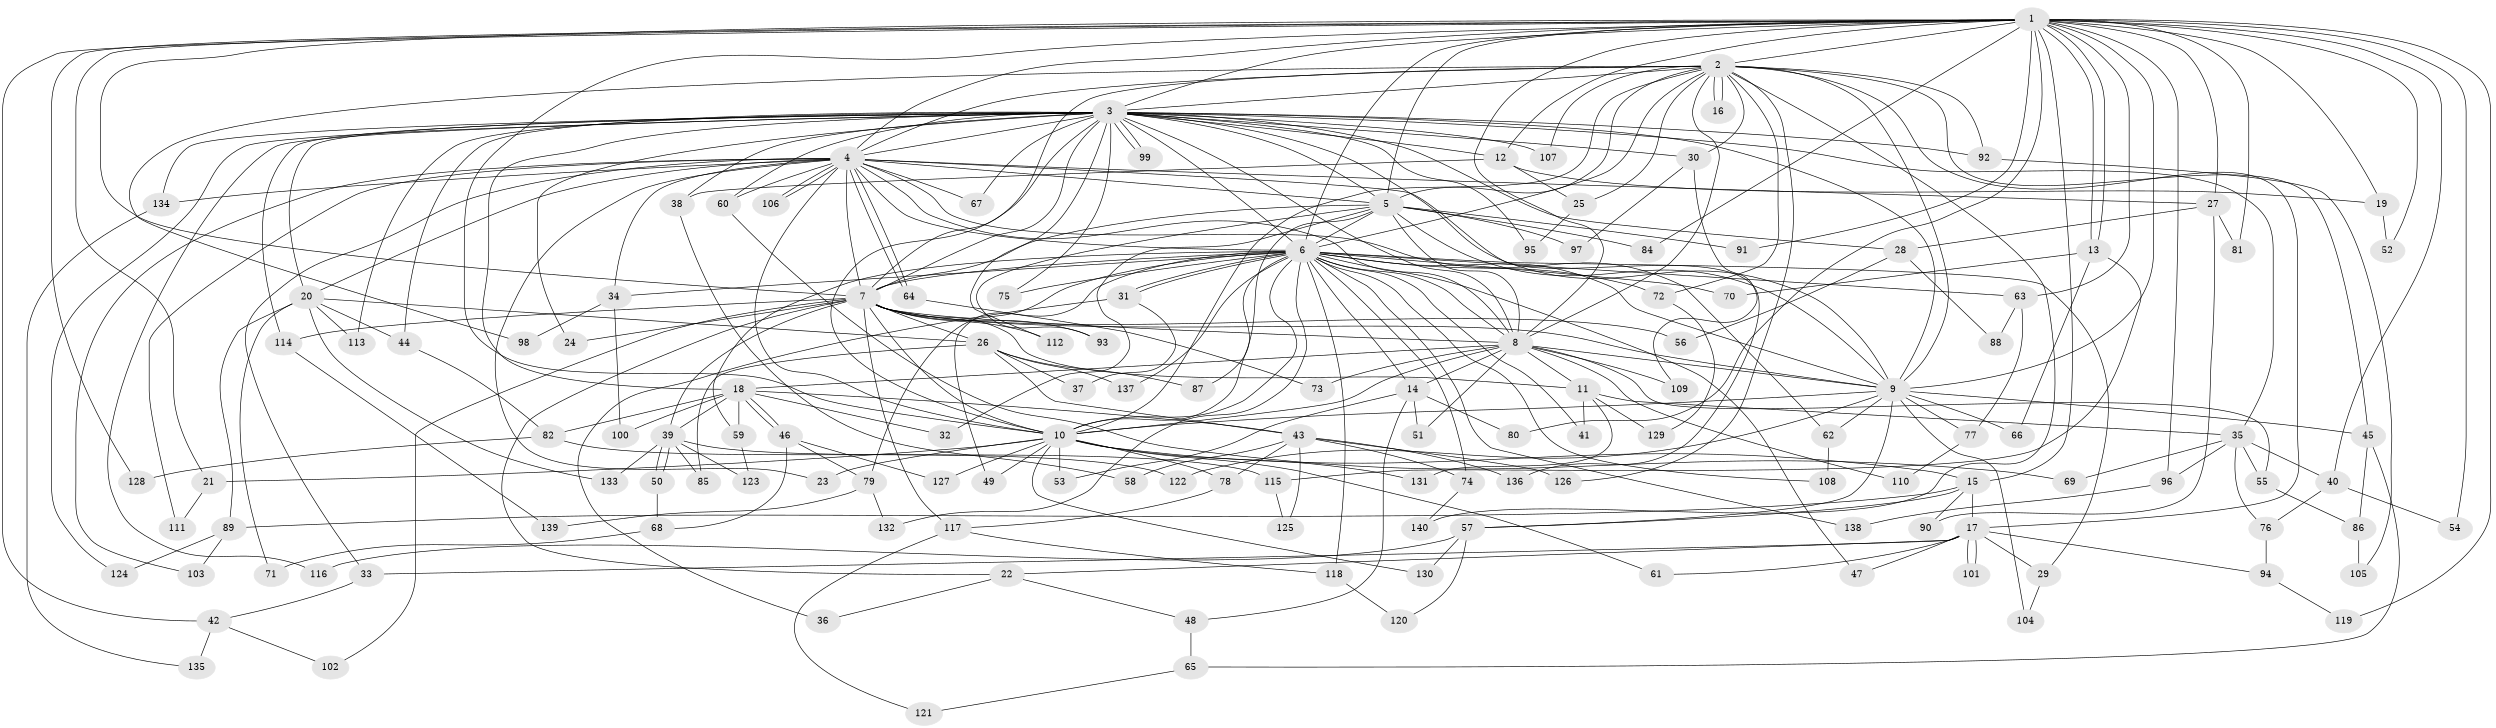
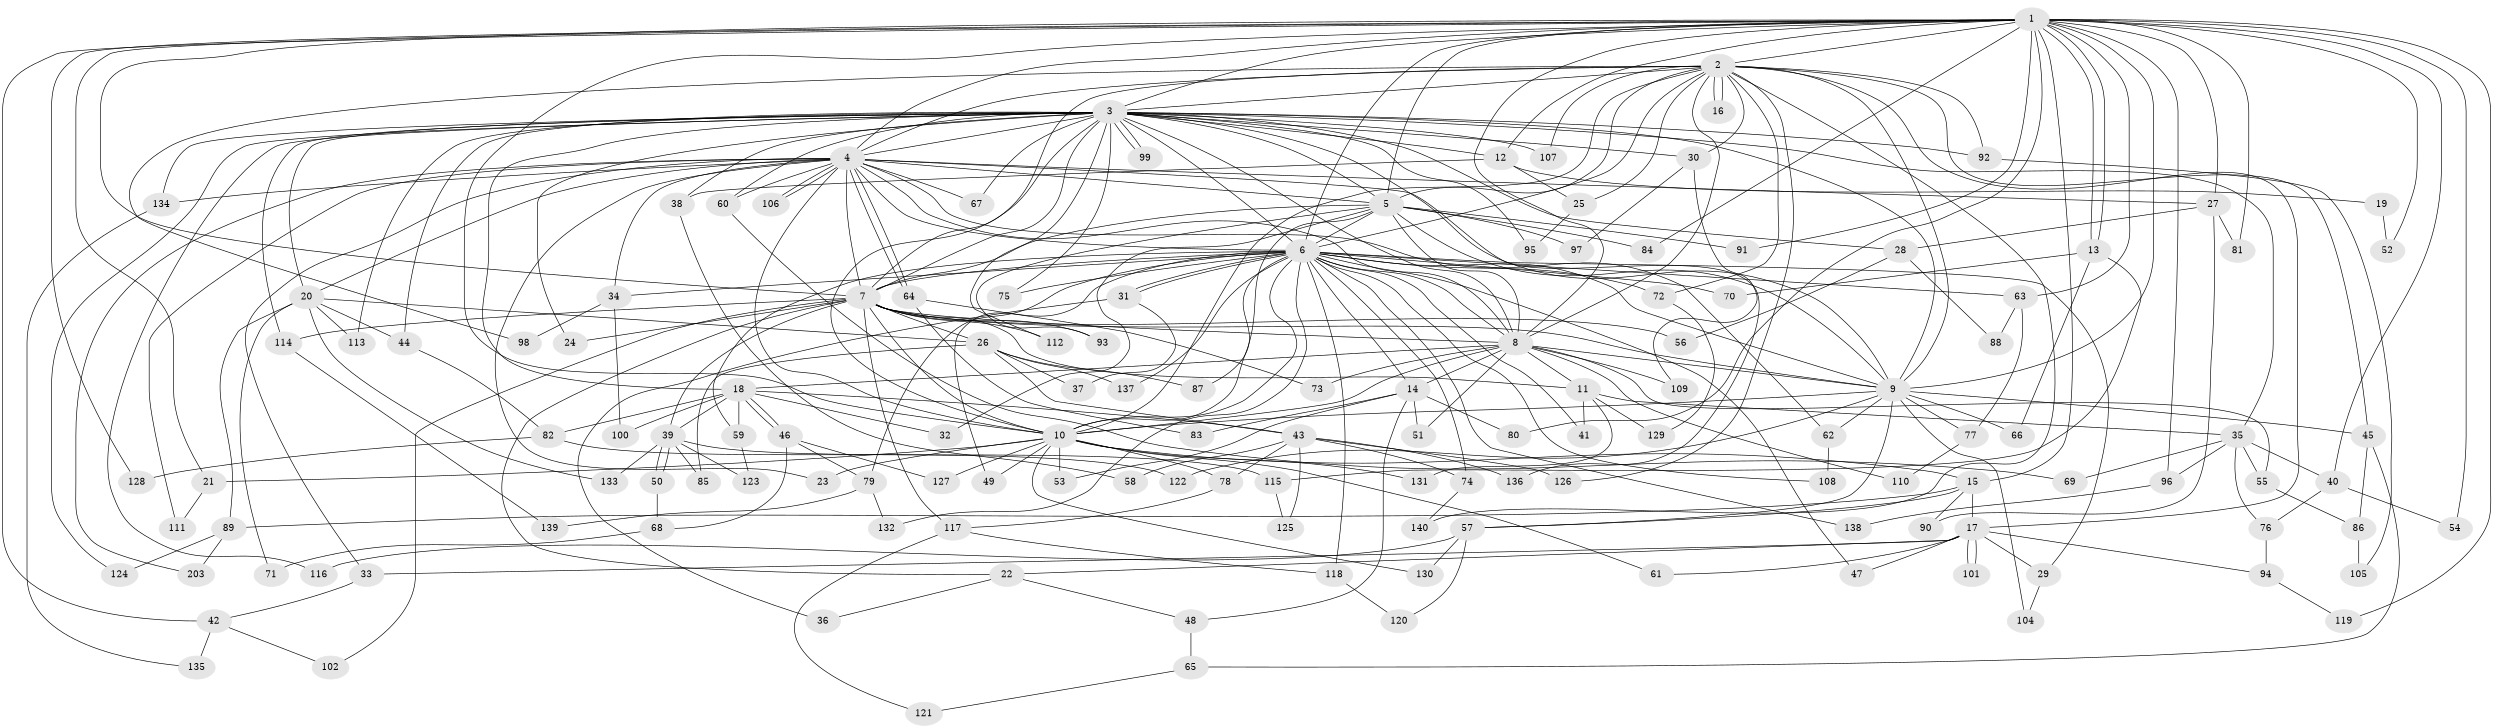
(2245, 49) -> none
none -> (1197, 436)
(196, 575) -> (196, 575)
